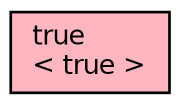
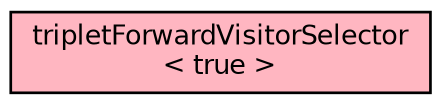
(90, 52) -> (221, 52)
